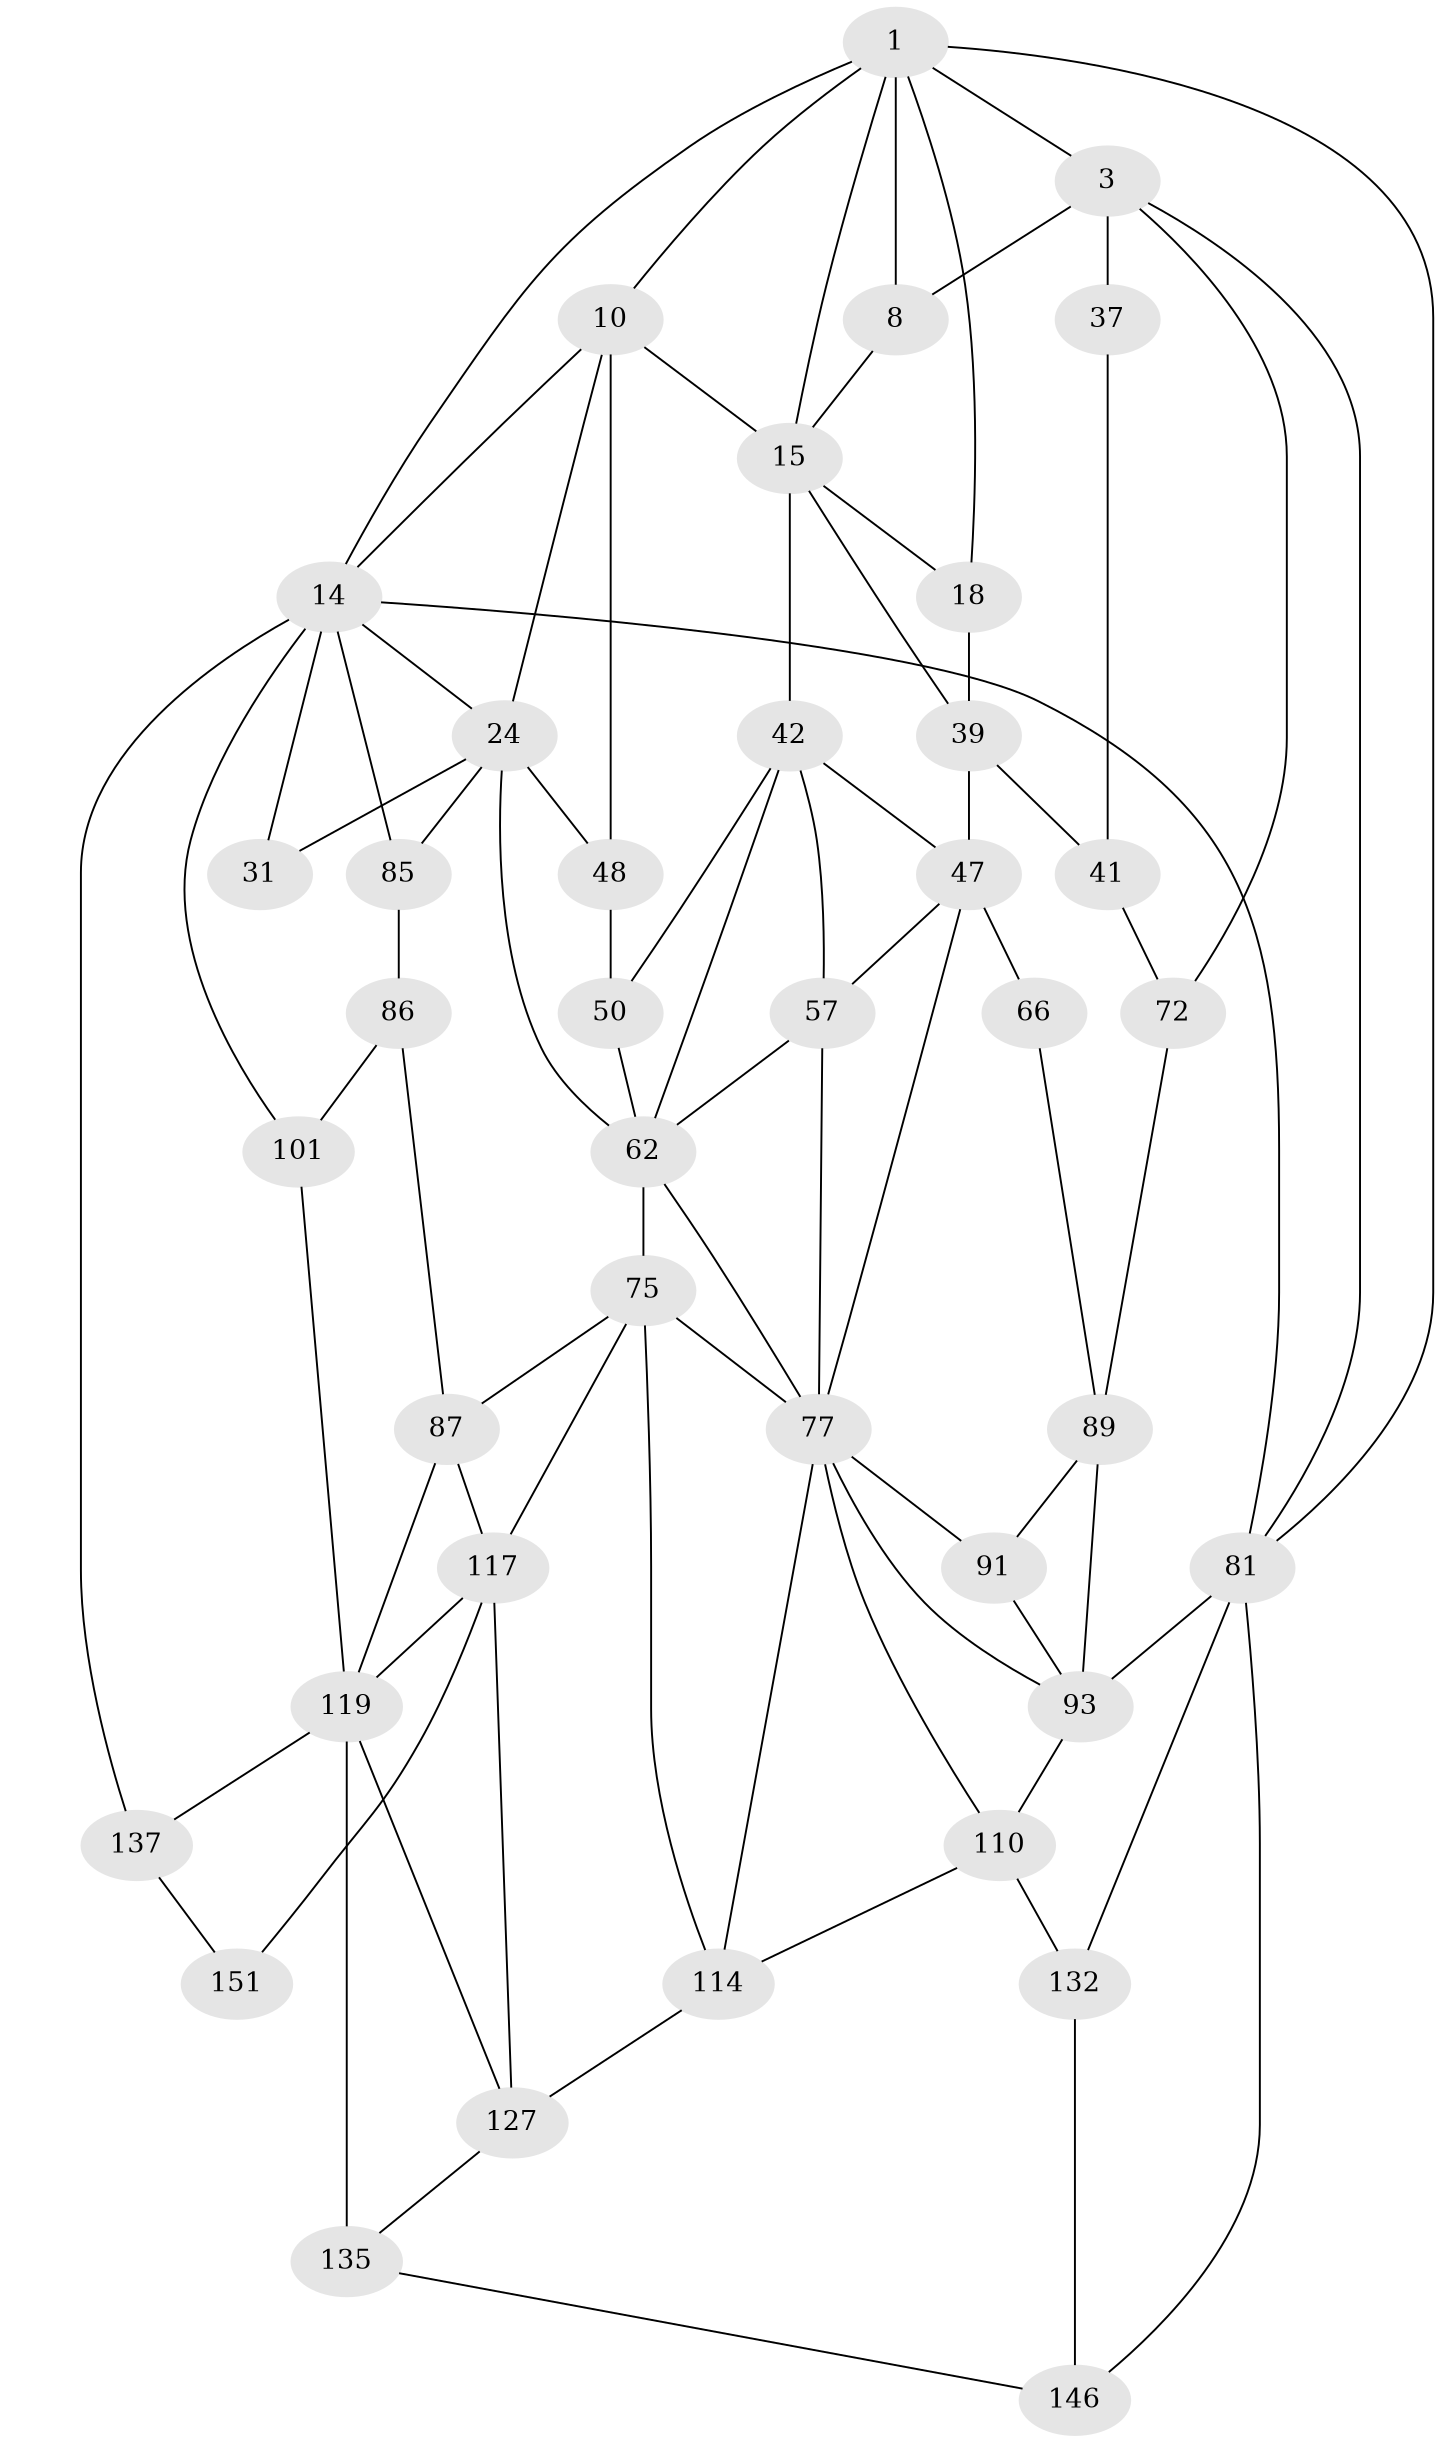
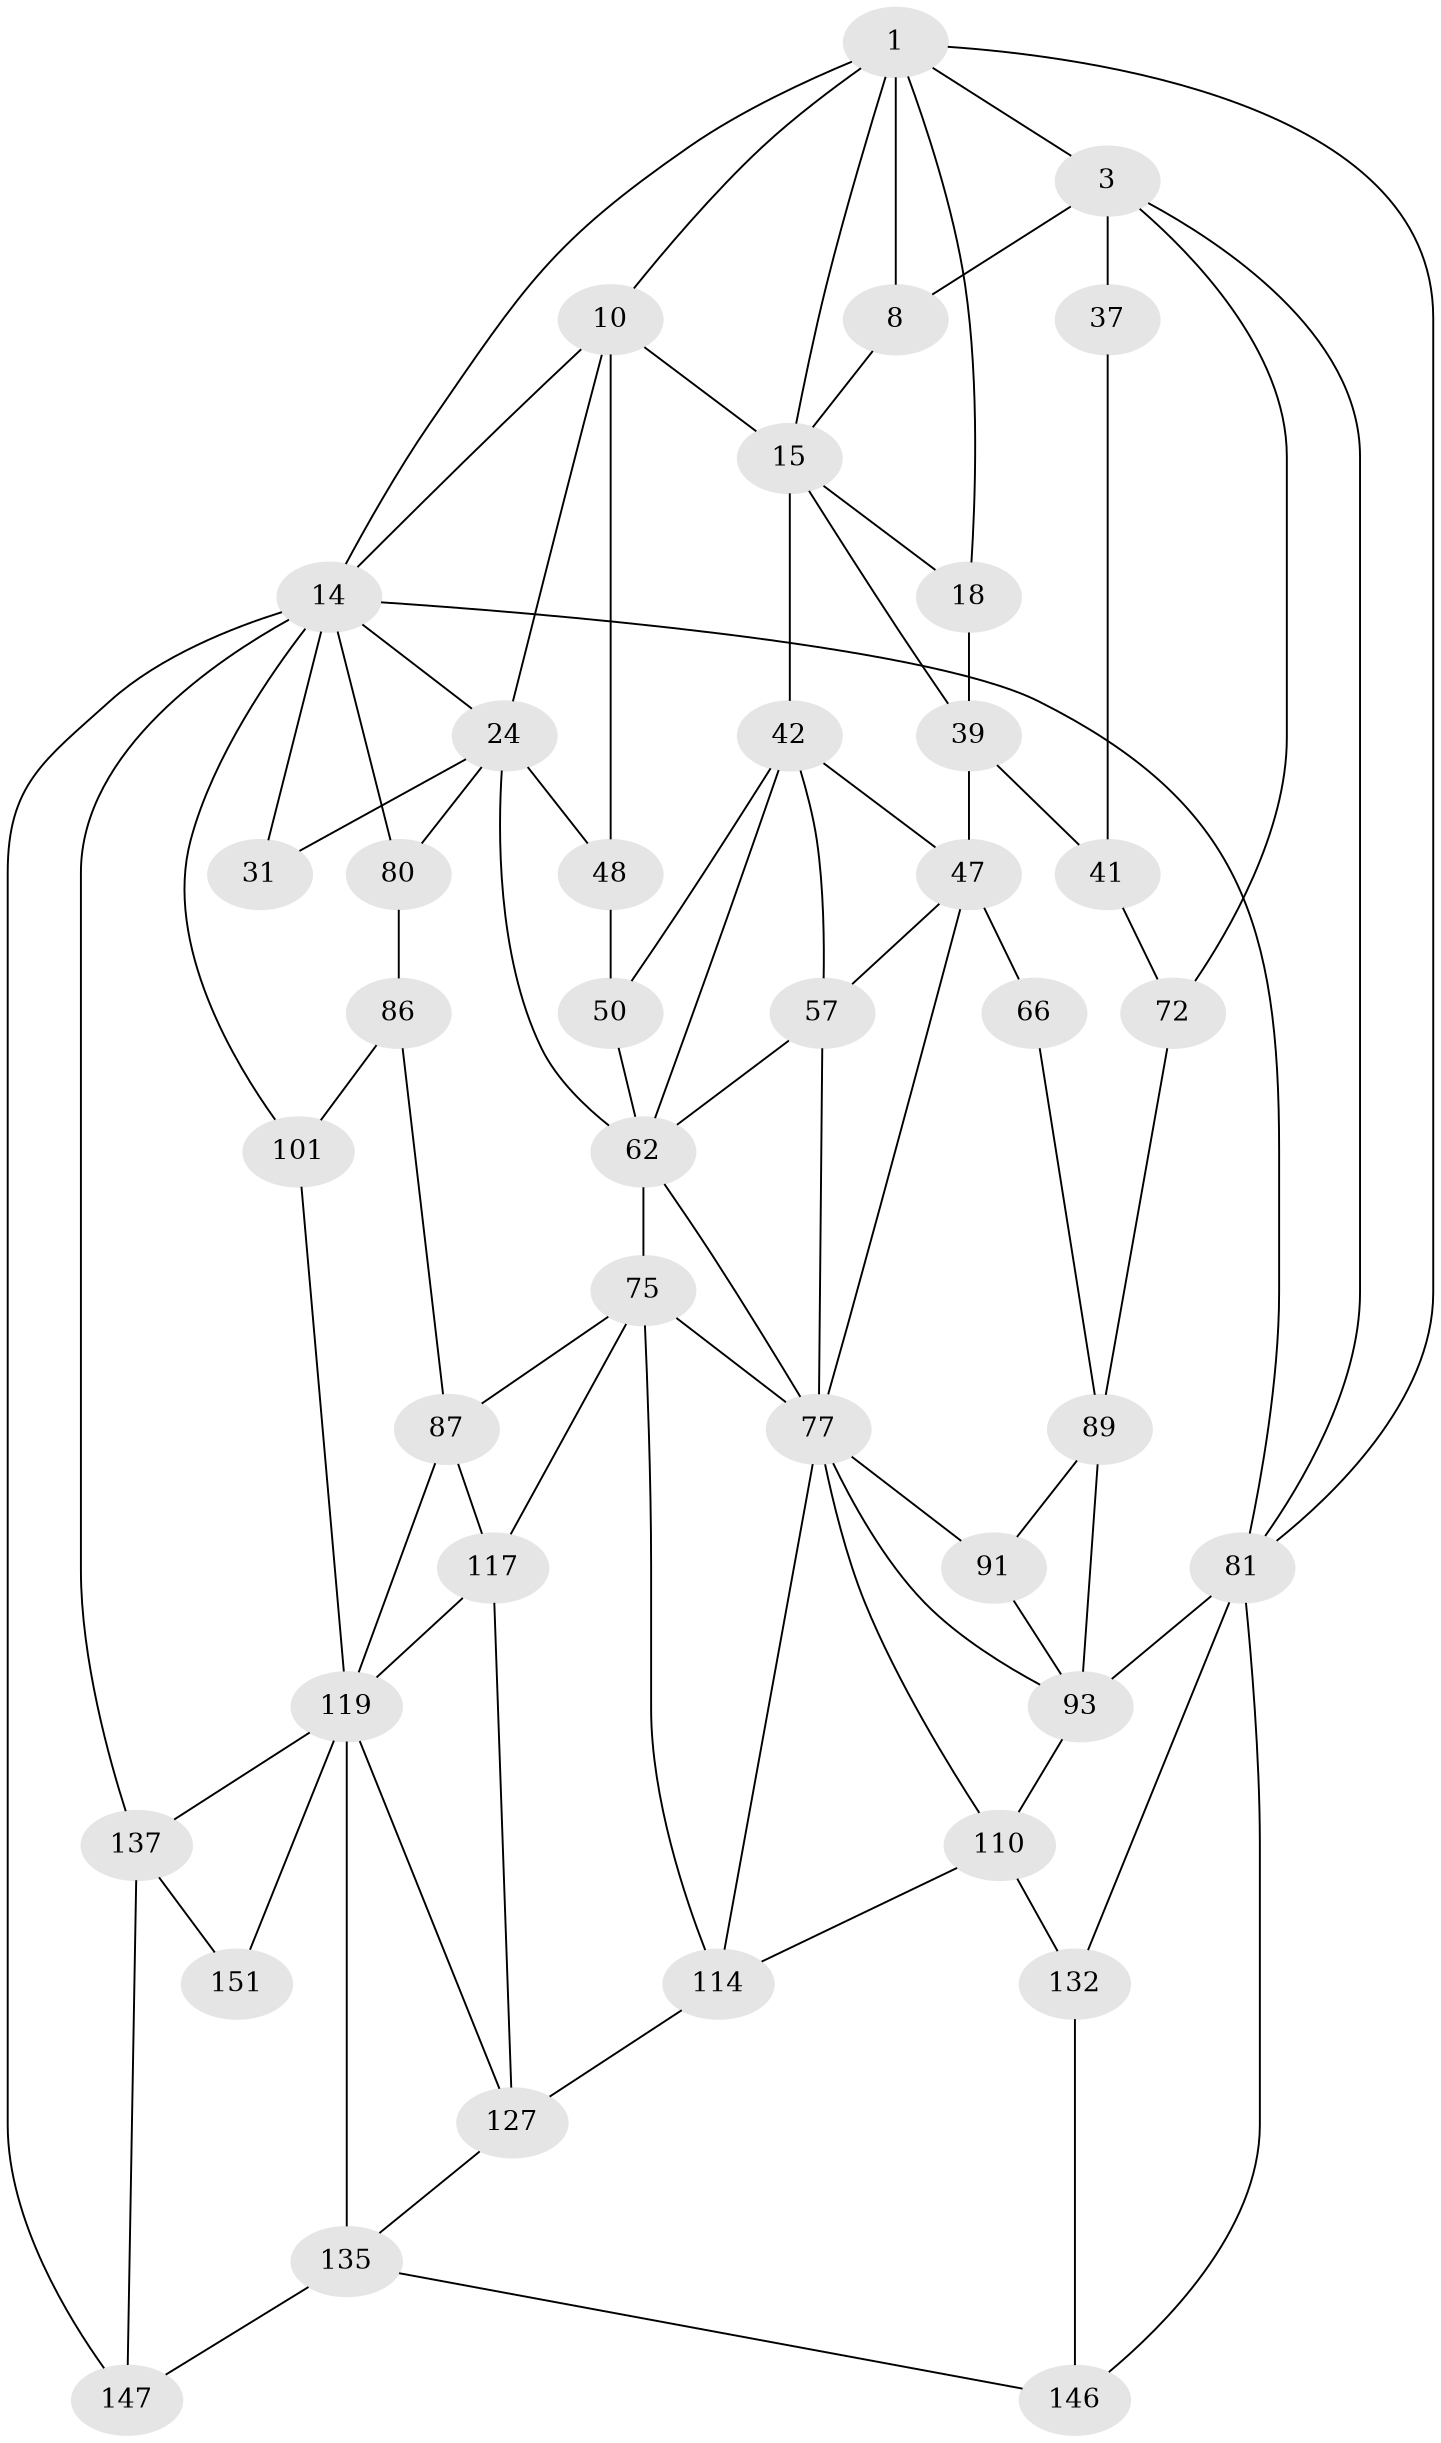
(399, 875) -> (399, 875)
(396, 1780) -> (292, 1845)
none -> (127, 2400)
